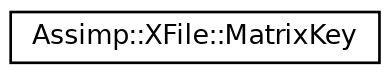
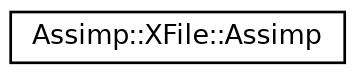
(195, 37) -> (178, 37)
